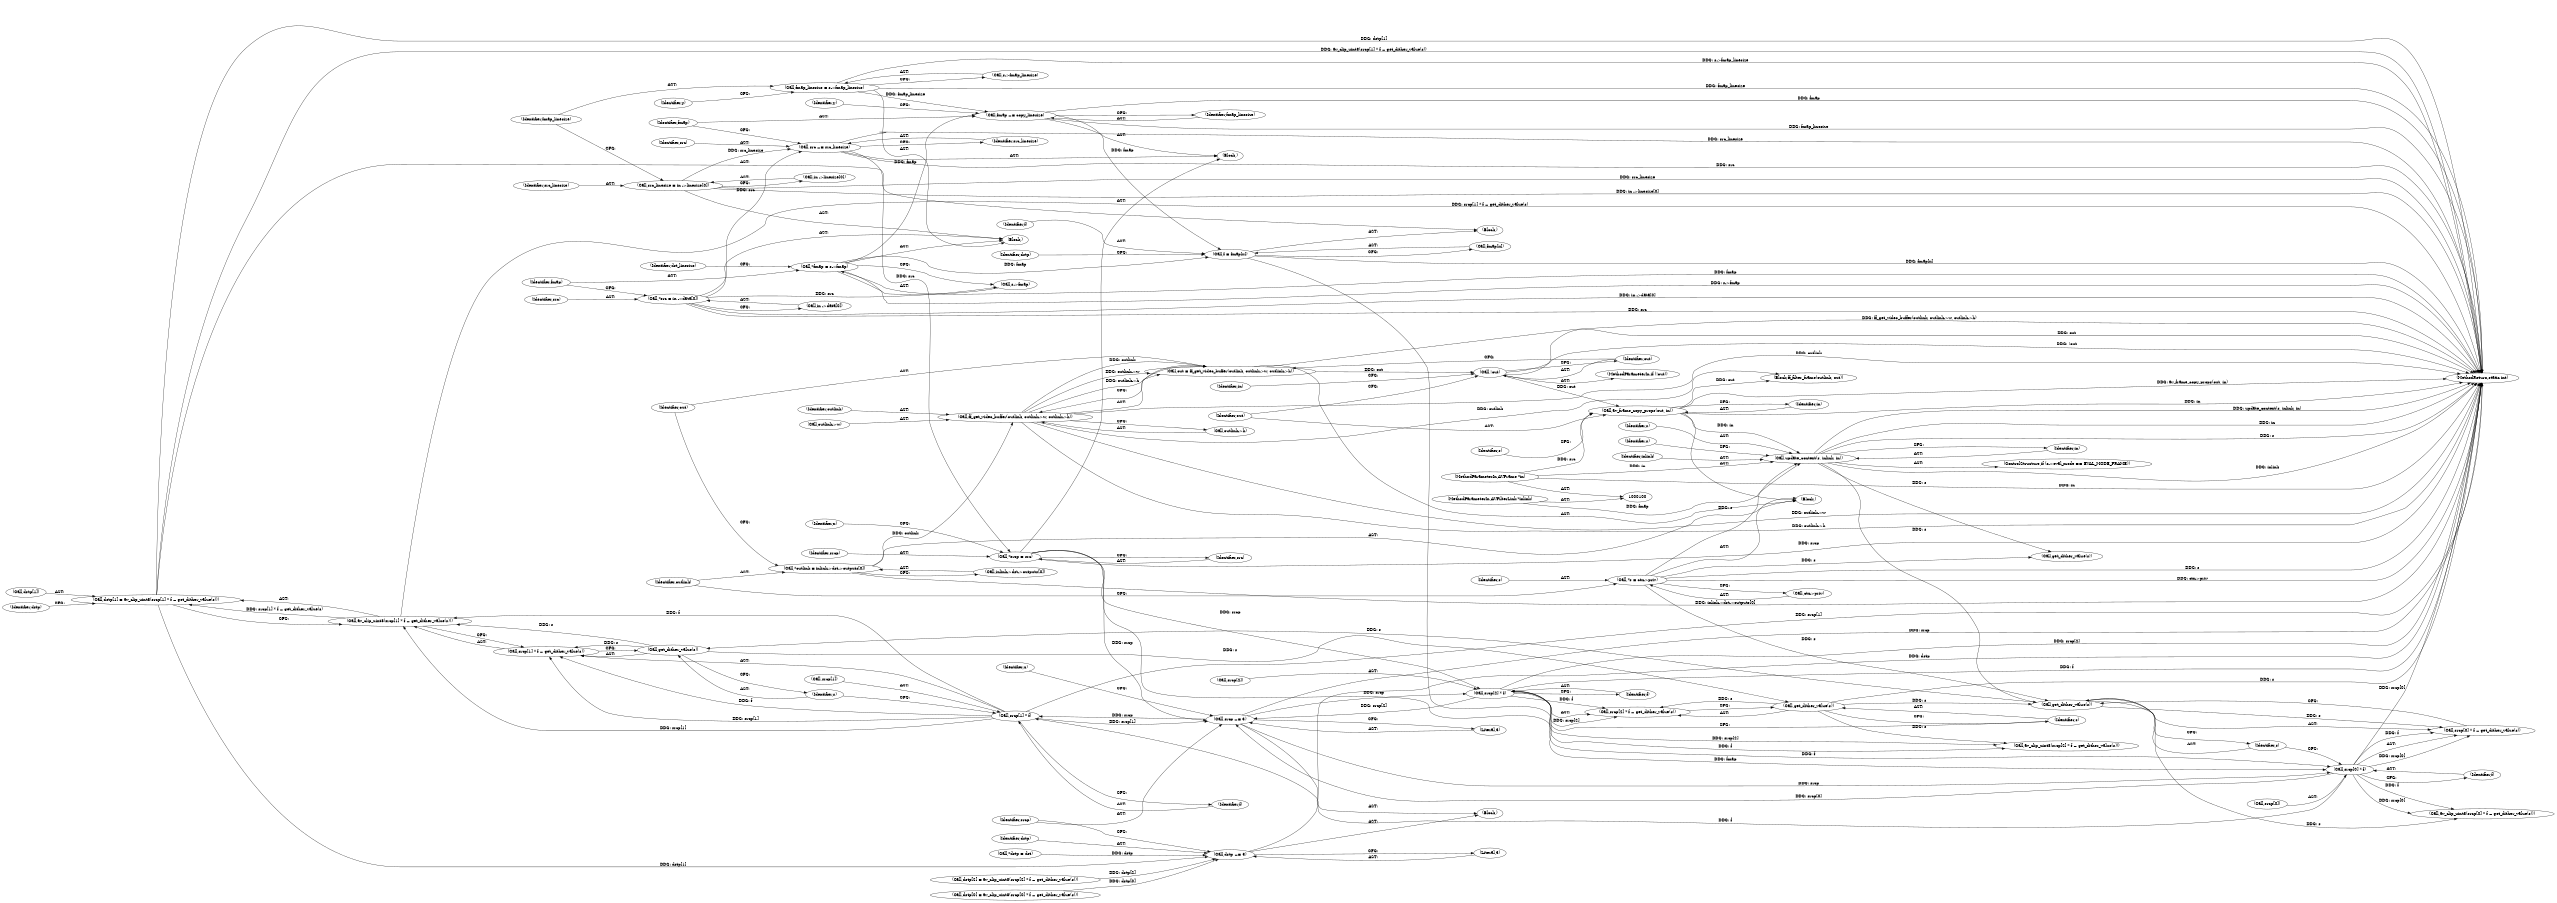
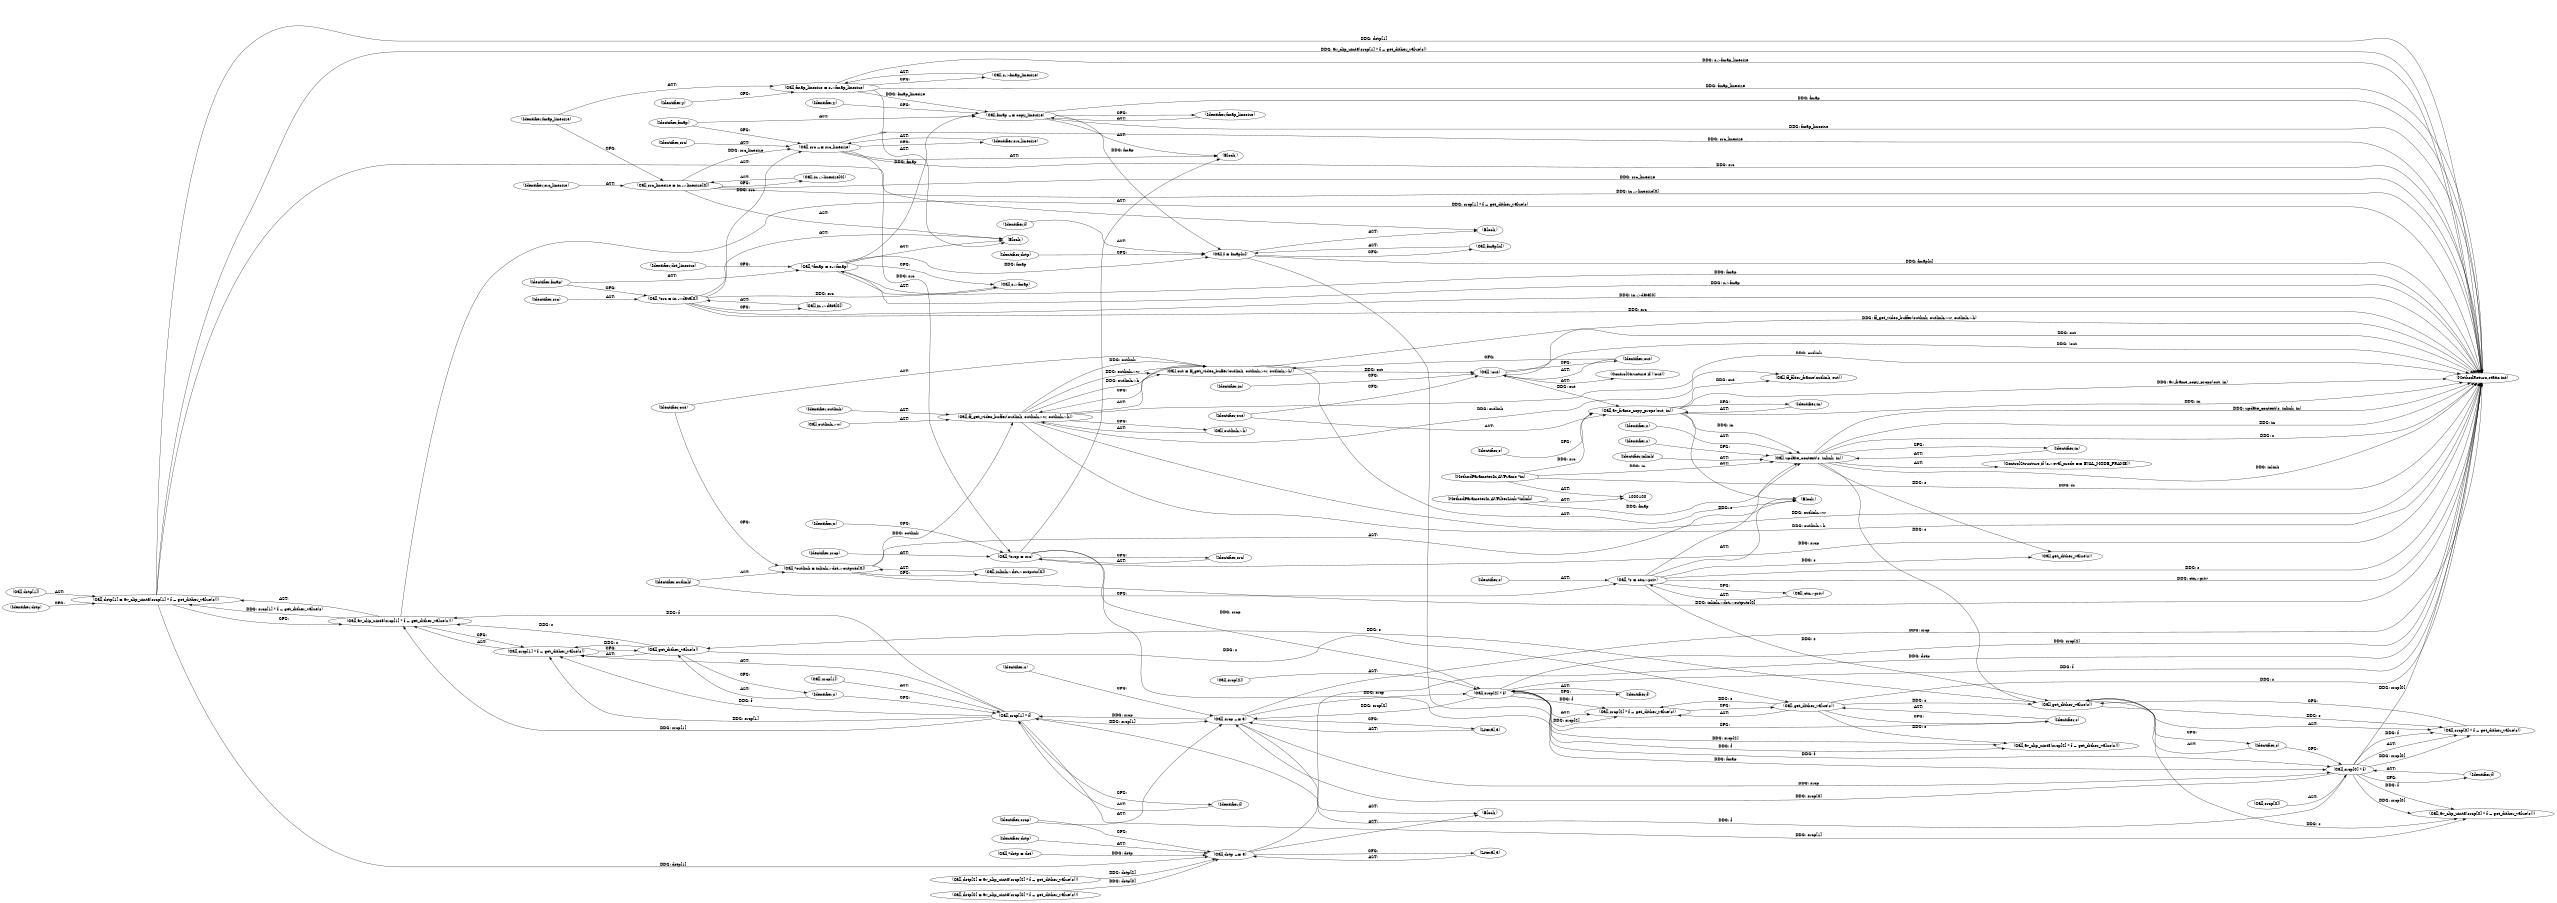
(1638, 374) -> (1638, 374)
(1809, 378) -> (1809, 378)
(1832, 618) -> (1719, 837)
(1104, 635) -> none
